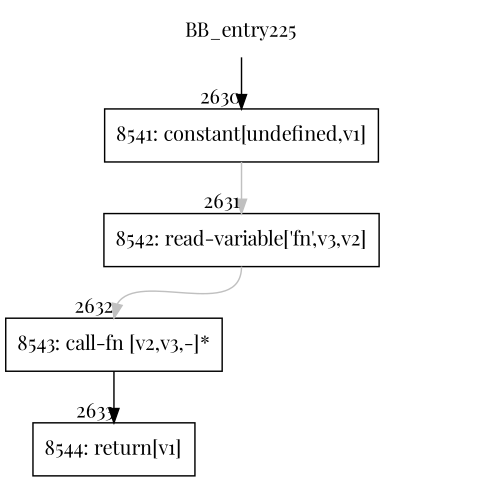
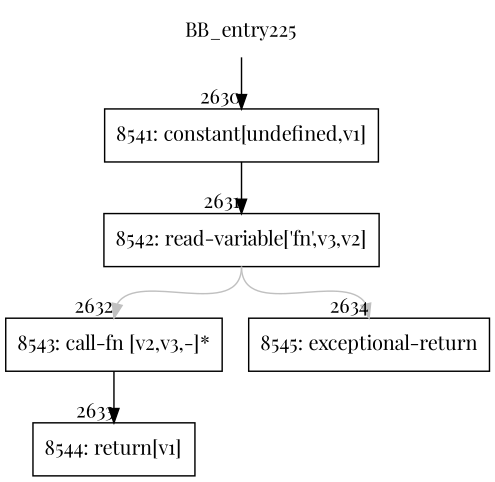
(242, 181) -> (242, 181)
none -> (369, 345)
